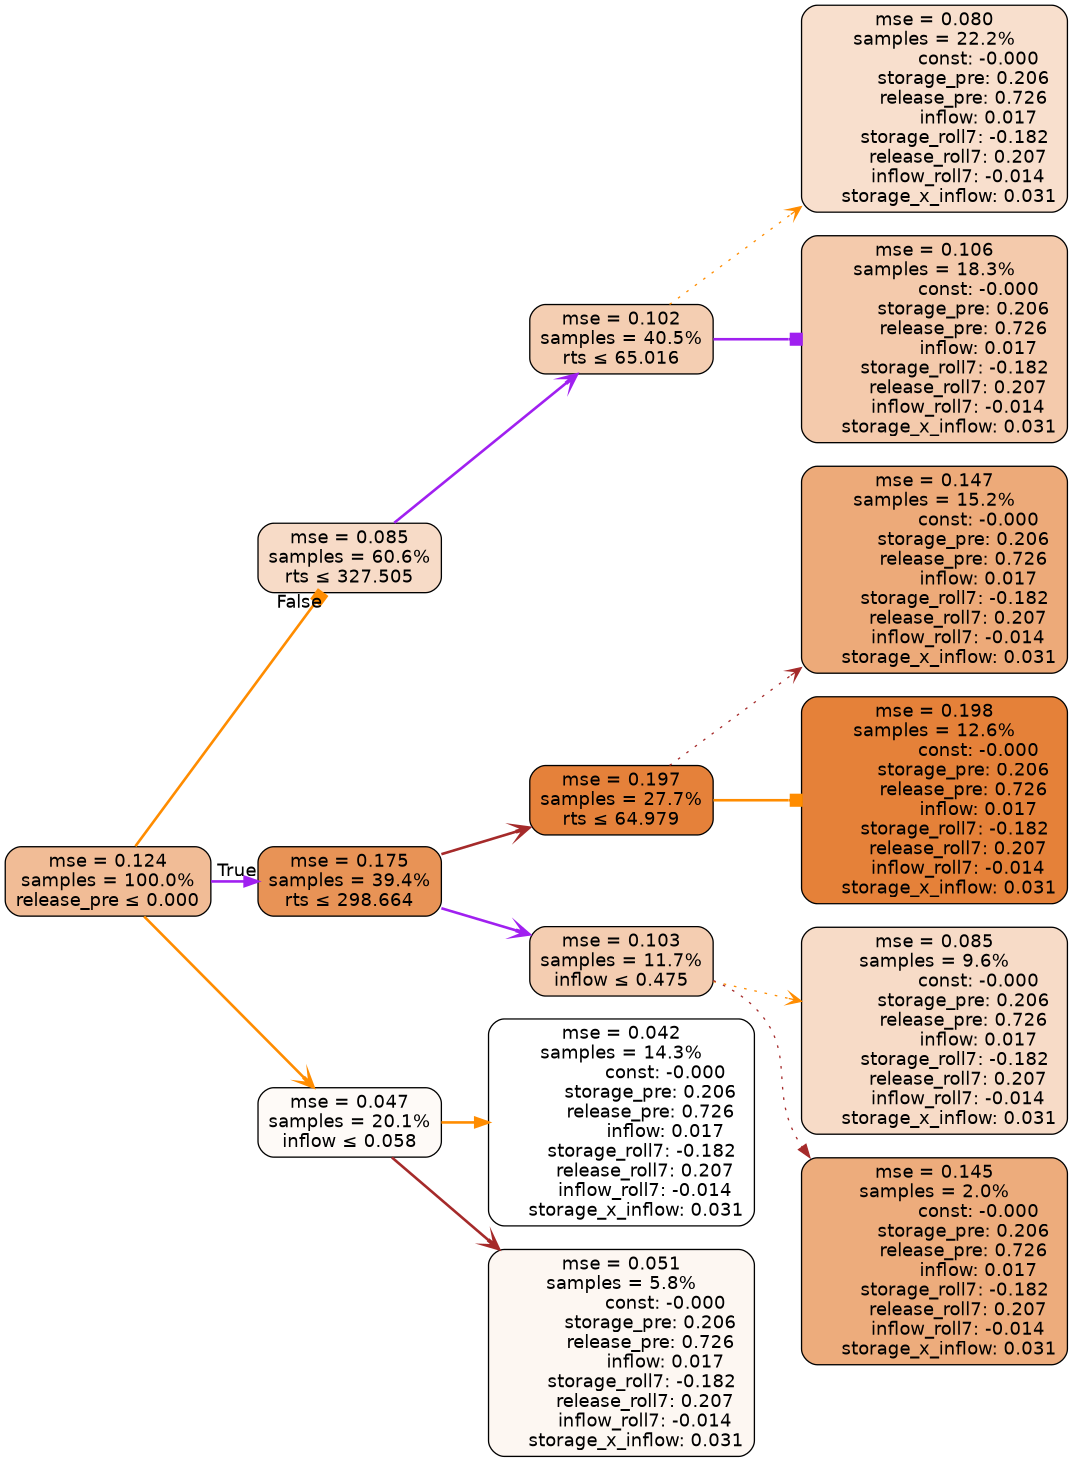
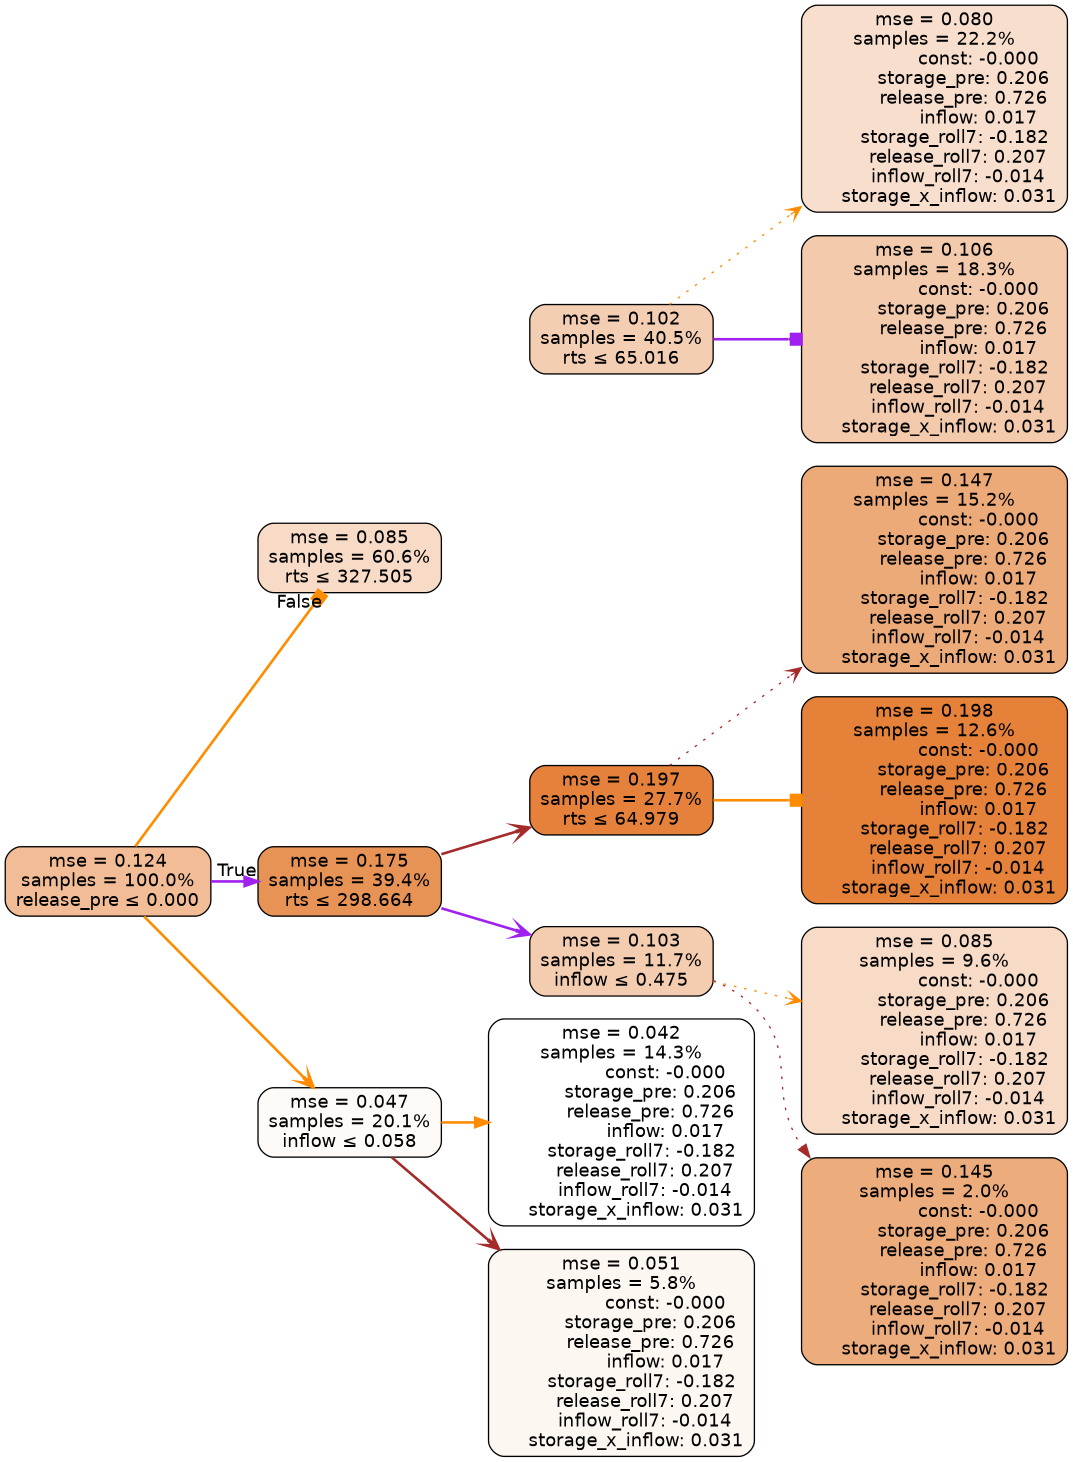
(480, 453) -> none
